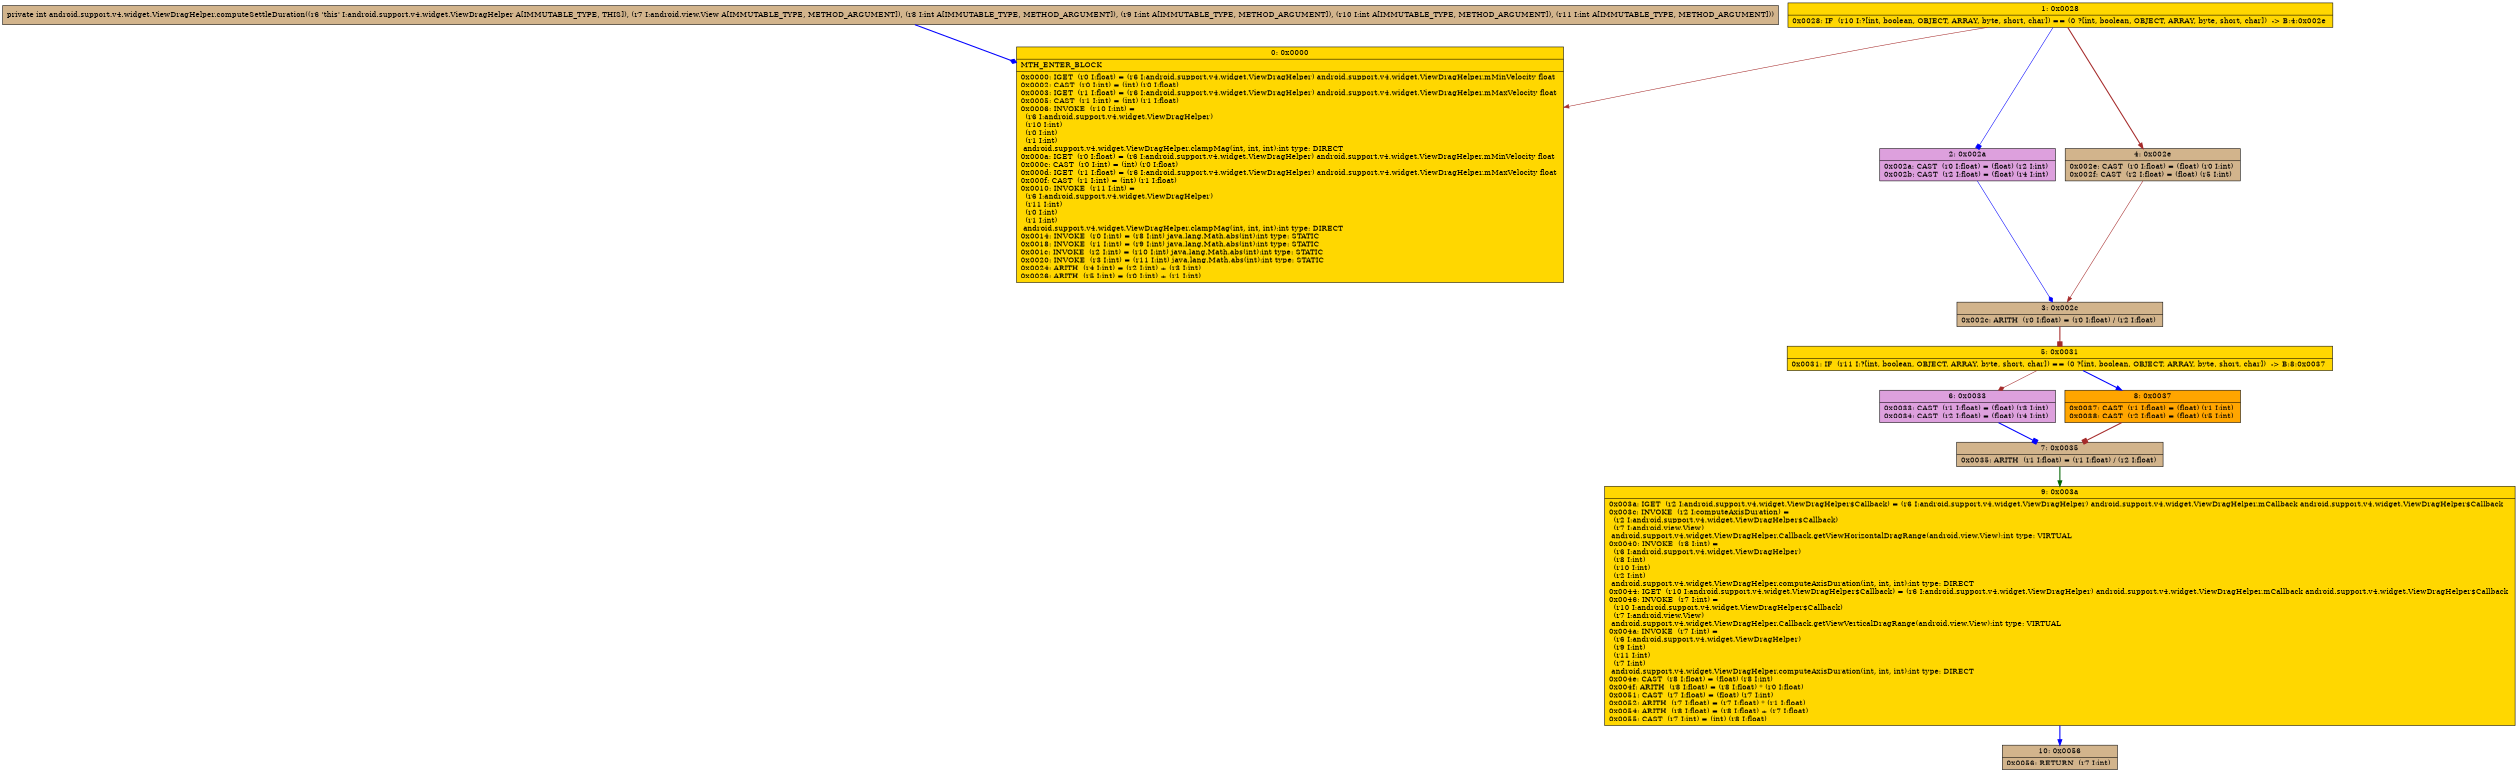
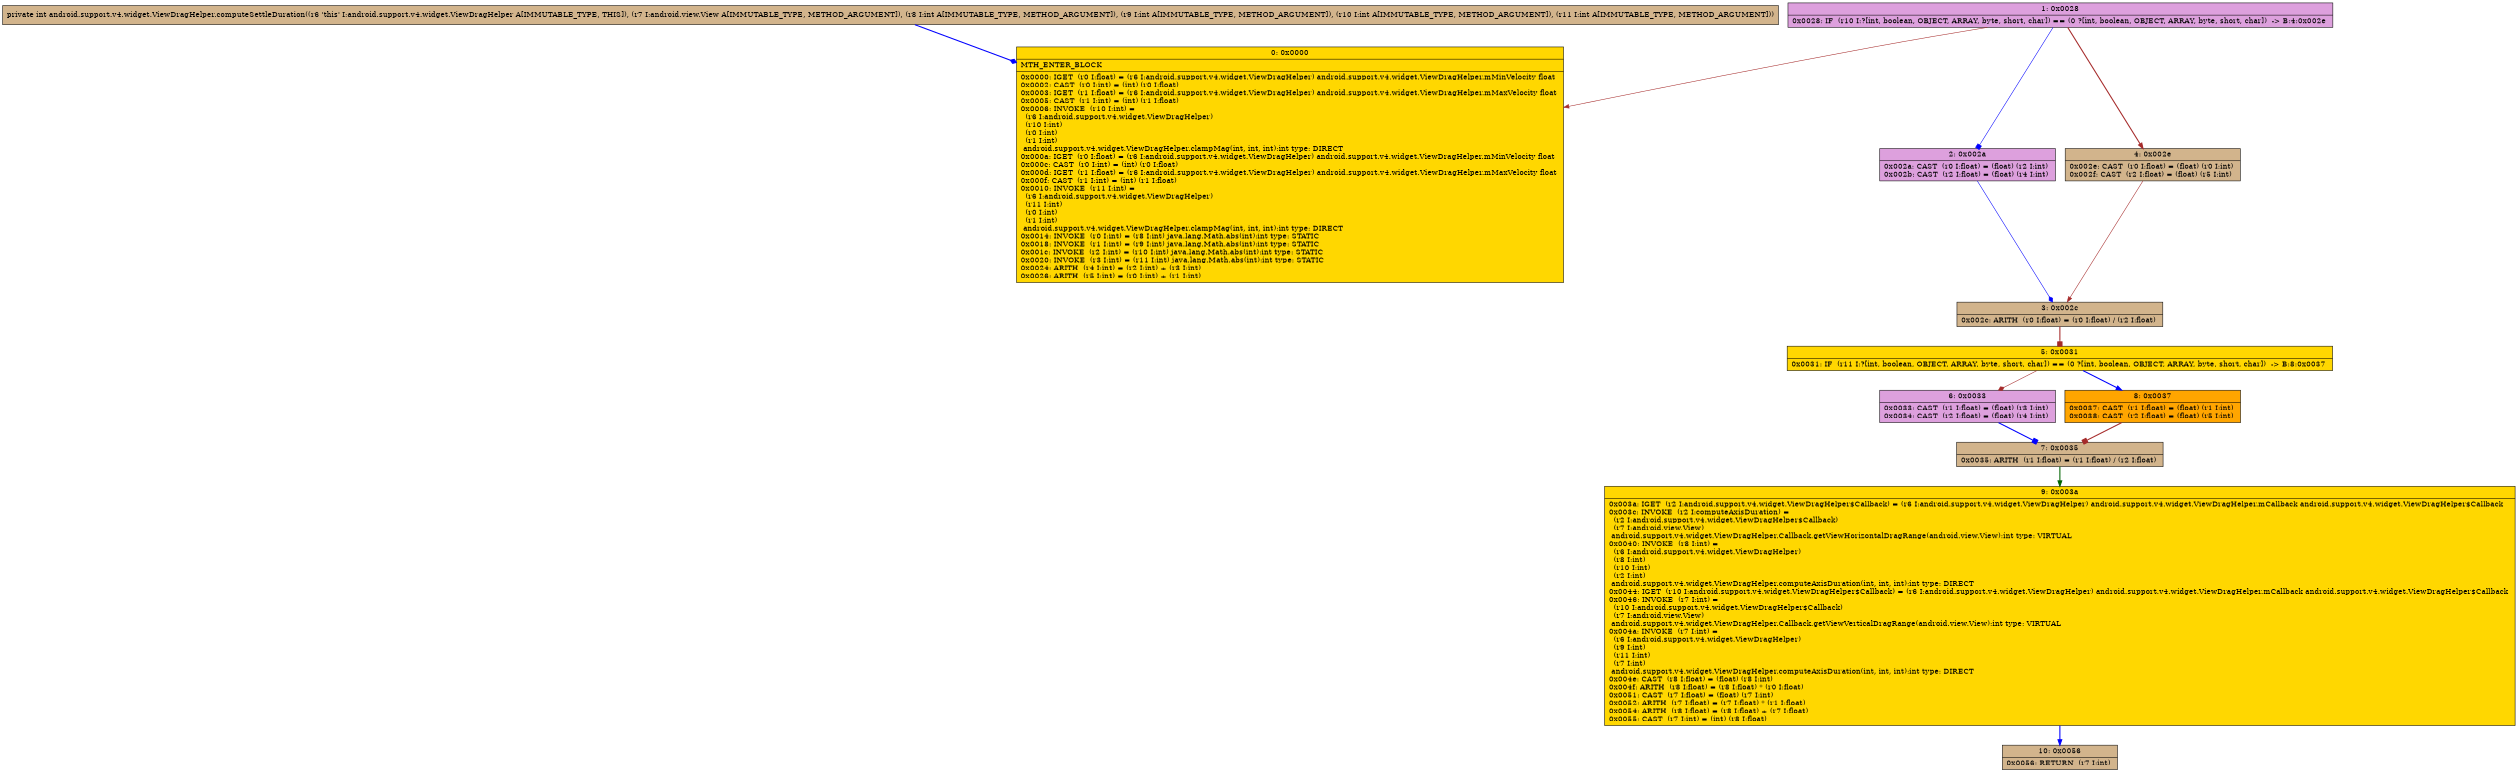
(2060, 15) -> (2060, 15)
